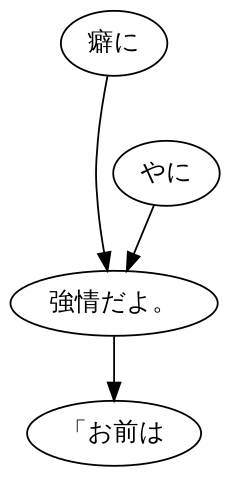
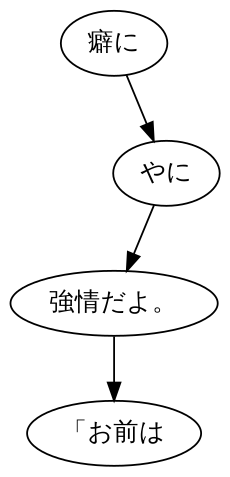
(96, 164) -> (137, 100)
